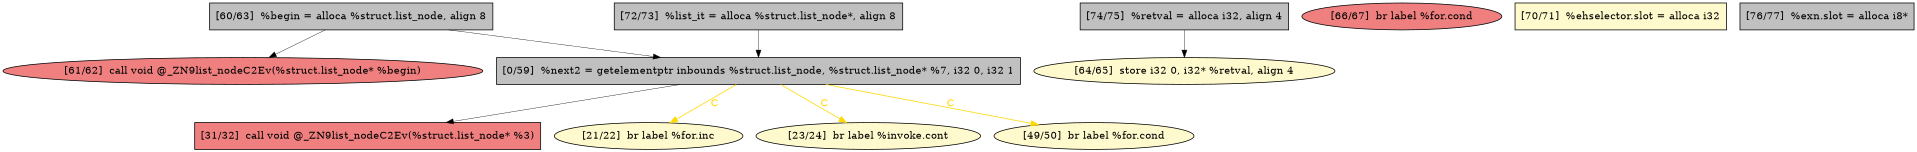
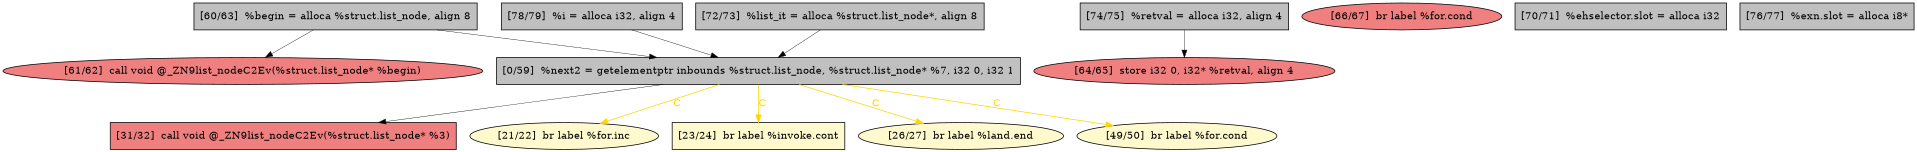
none -> (592, 16)
(1621, 16) -> (1621, 16)
(1184, 71) -> (1184, 71)
(868, 136) -> (759, 136)
none -> (961, 136)
